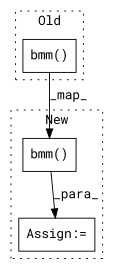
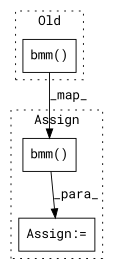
(57, 121) -> (57, 121)
